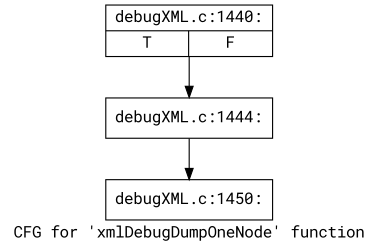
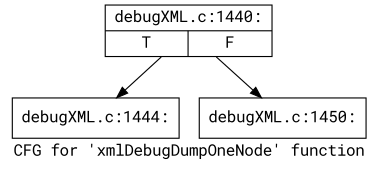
(189, 153) -> (235, 73)
